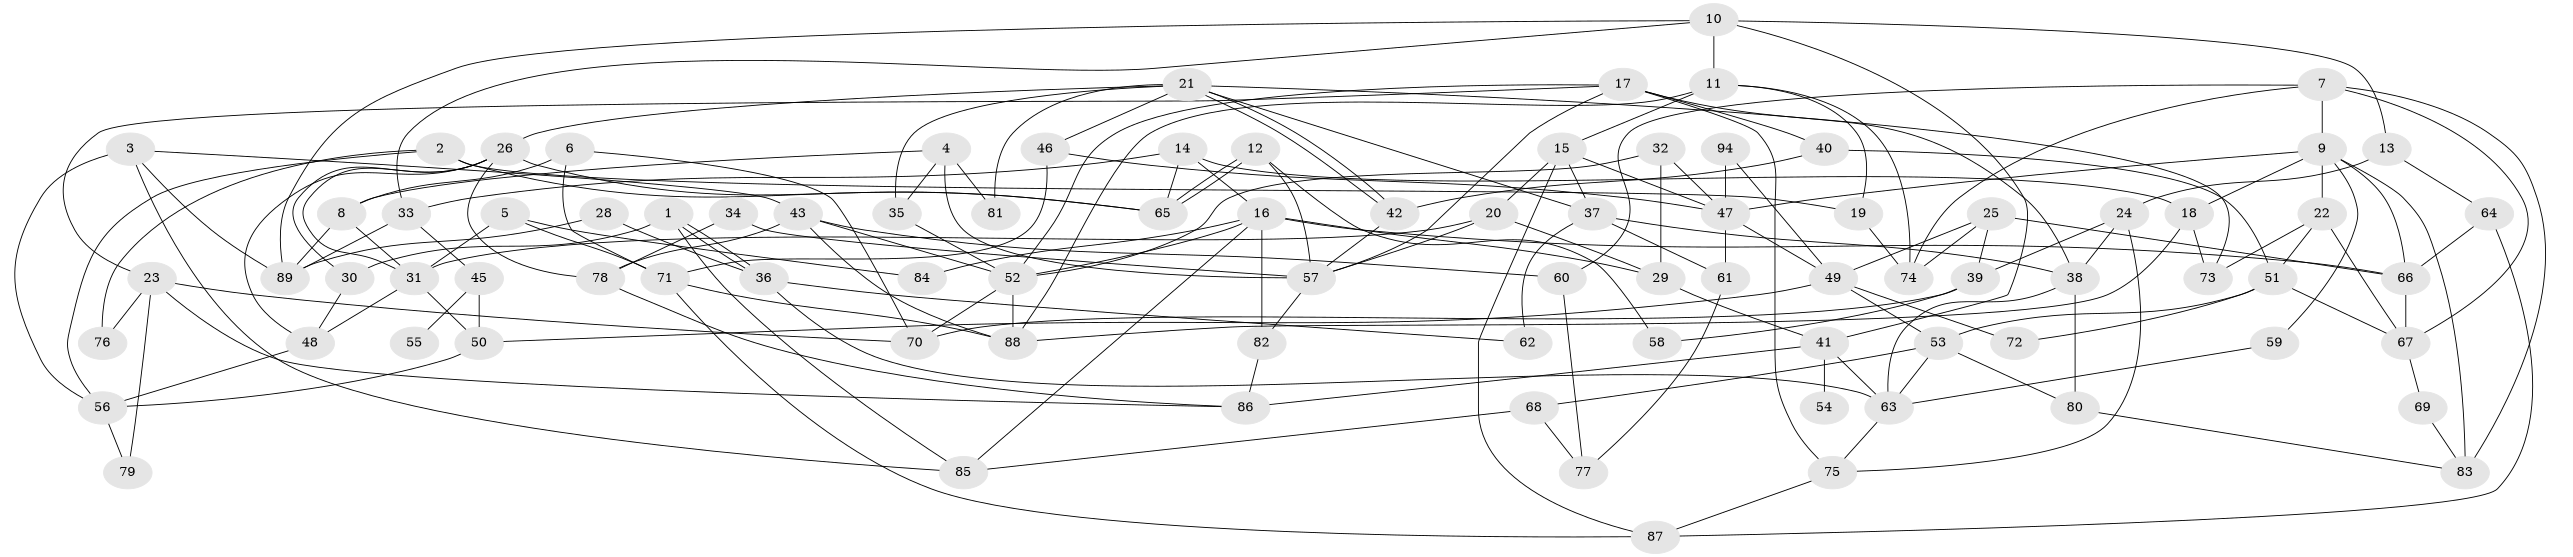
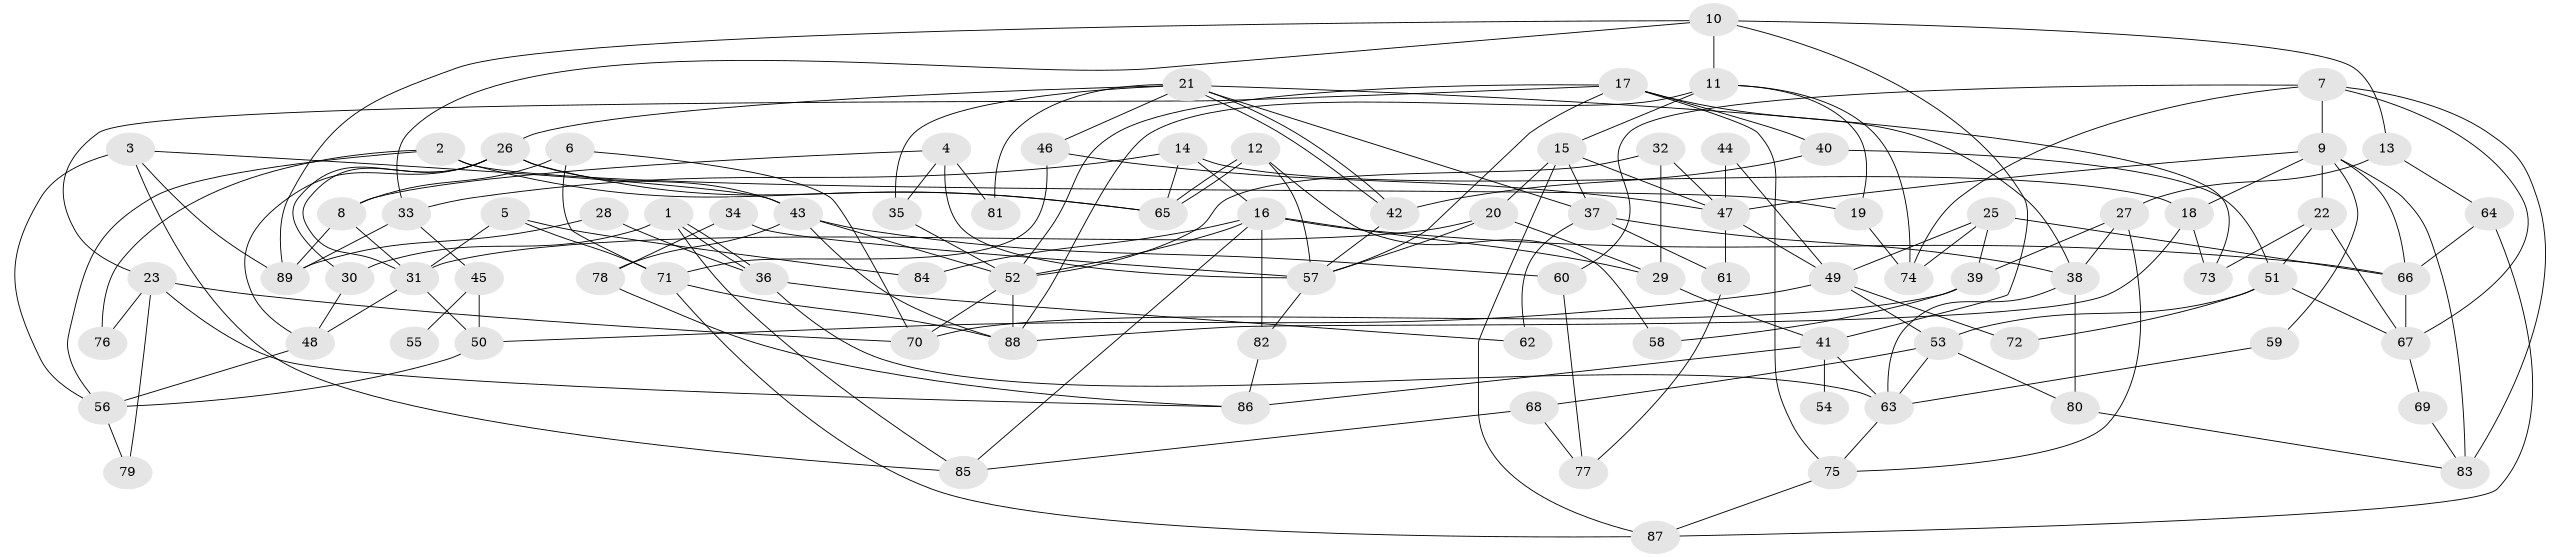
(1726, 149) -> (1726, 149)
(2124, 214) -> (2124, 214)
(472, 227) -> (652, 182)
